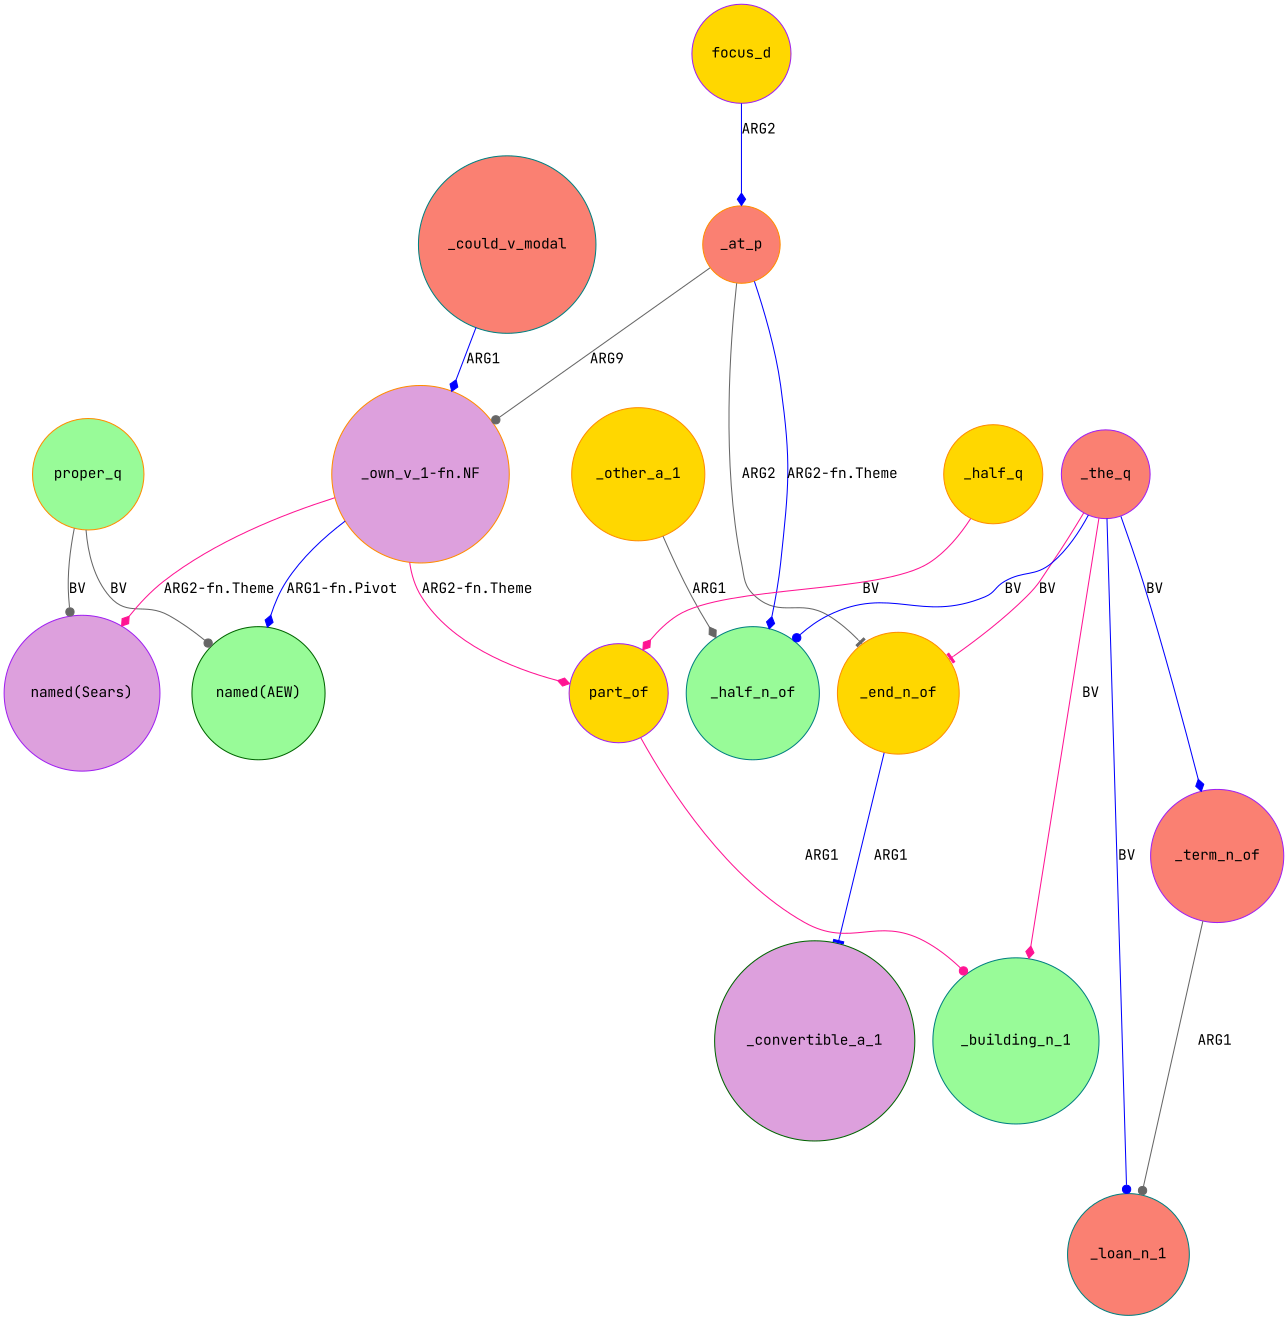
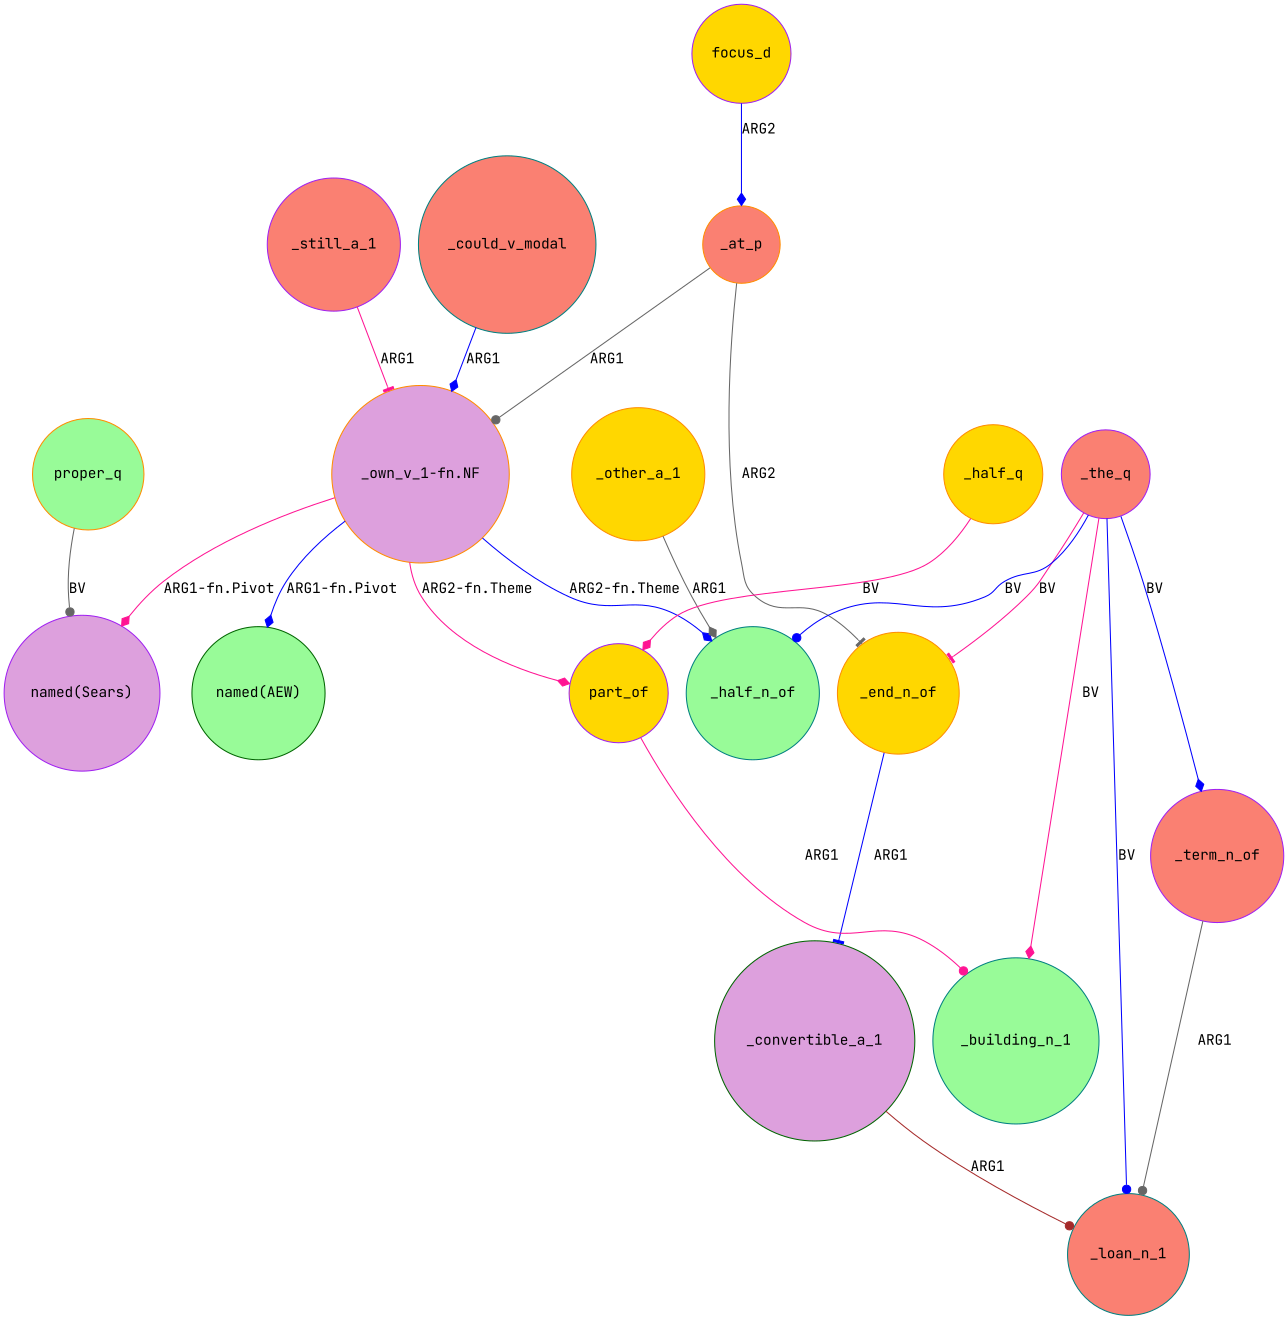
none -> (334, 245)
(607, 359) -> (607, 359)
(787, 447) -> (586, 603)
(219, 589) -> (219, 589)
(124, 607) -> none
none -> (972, 1173)
